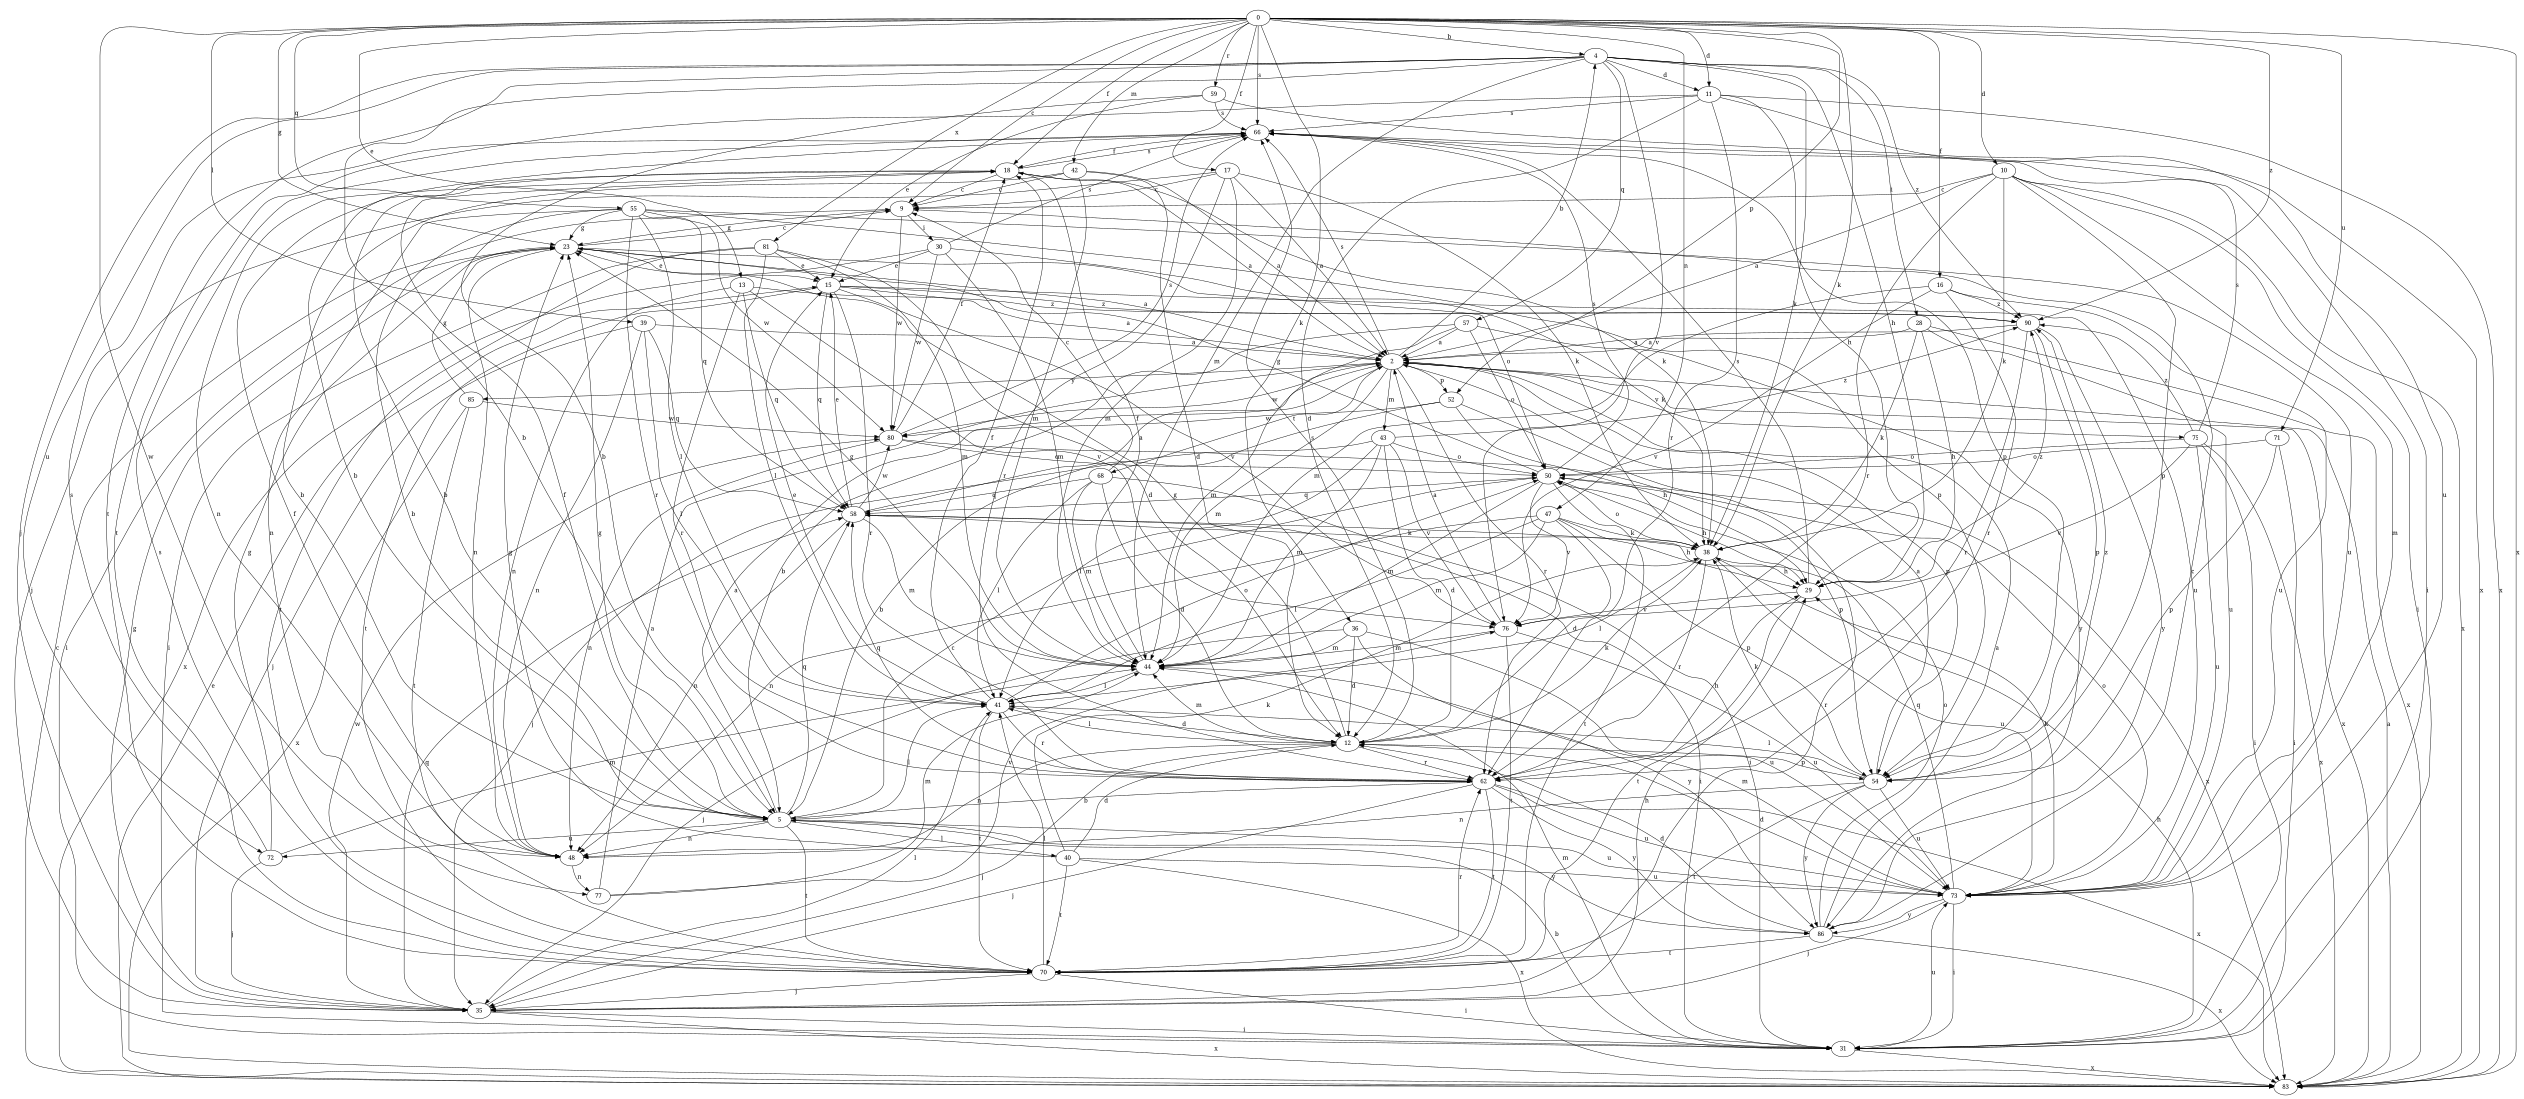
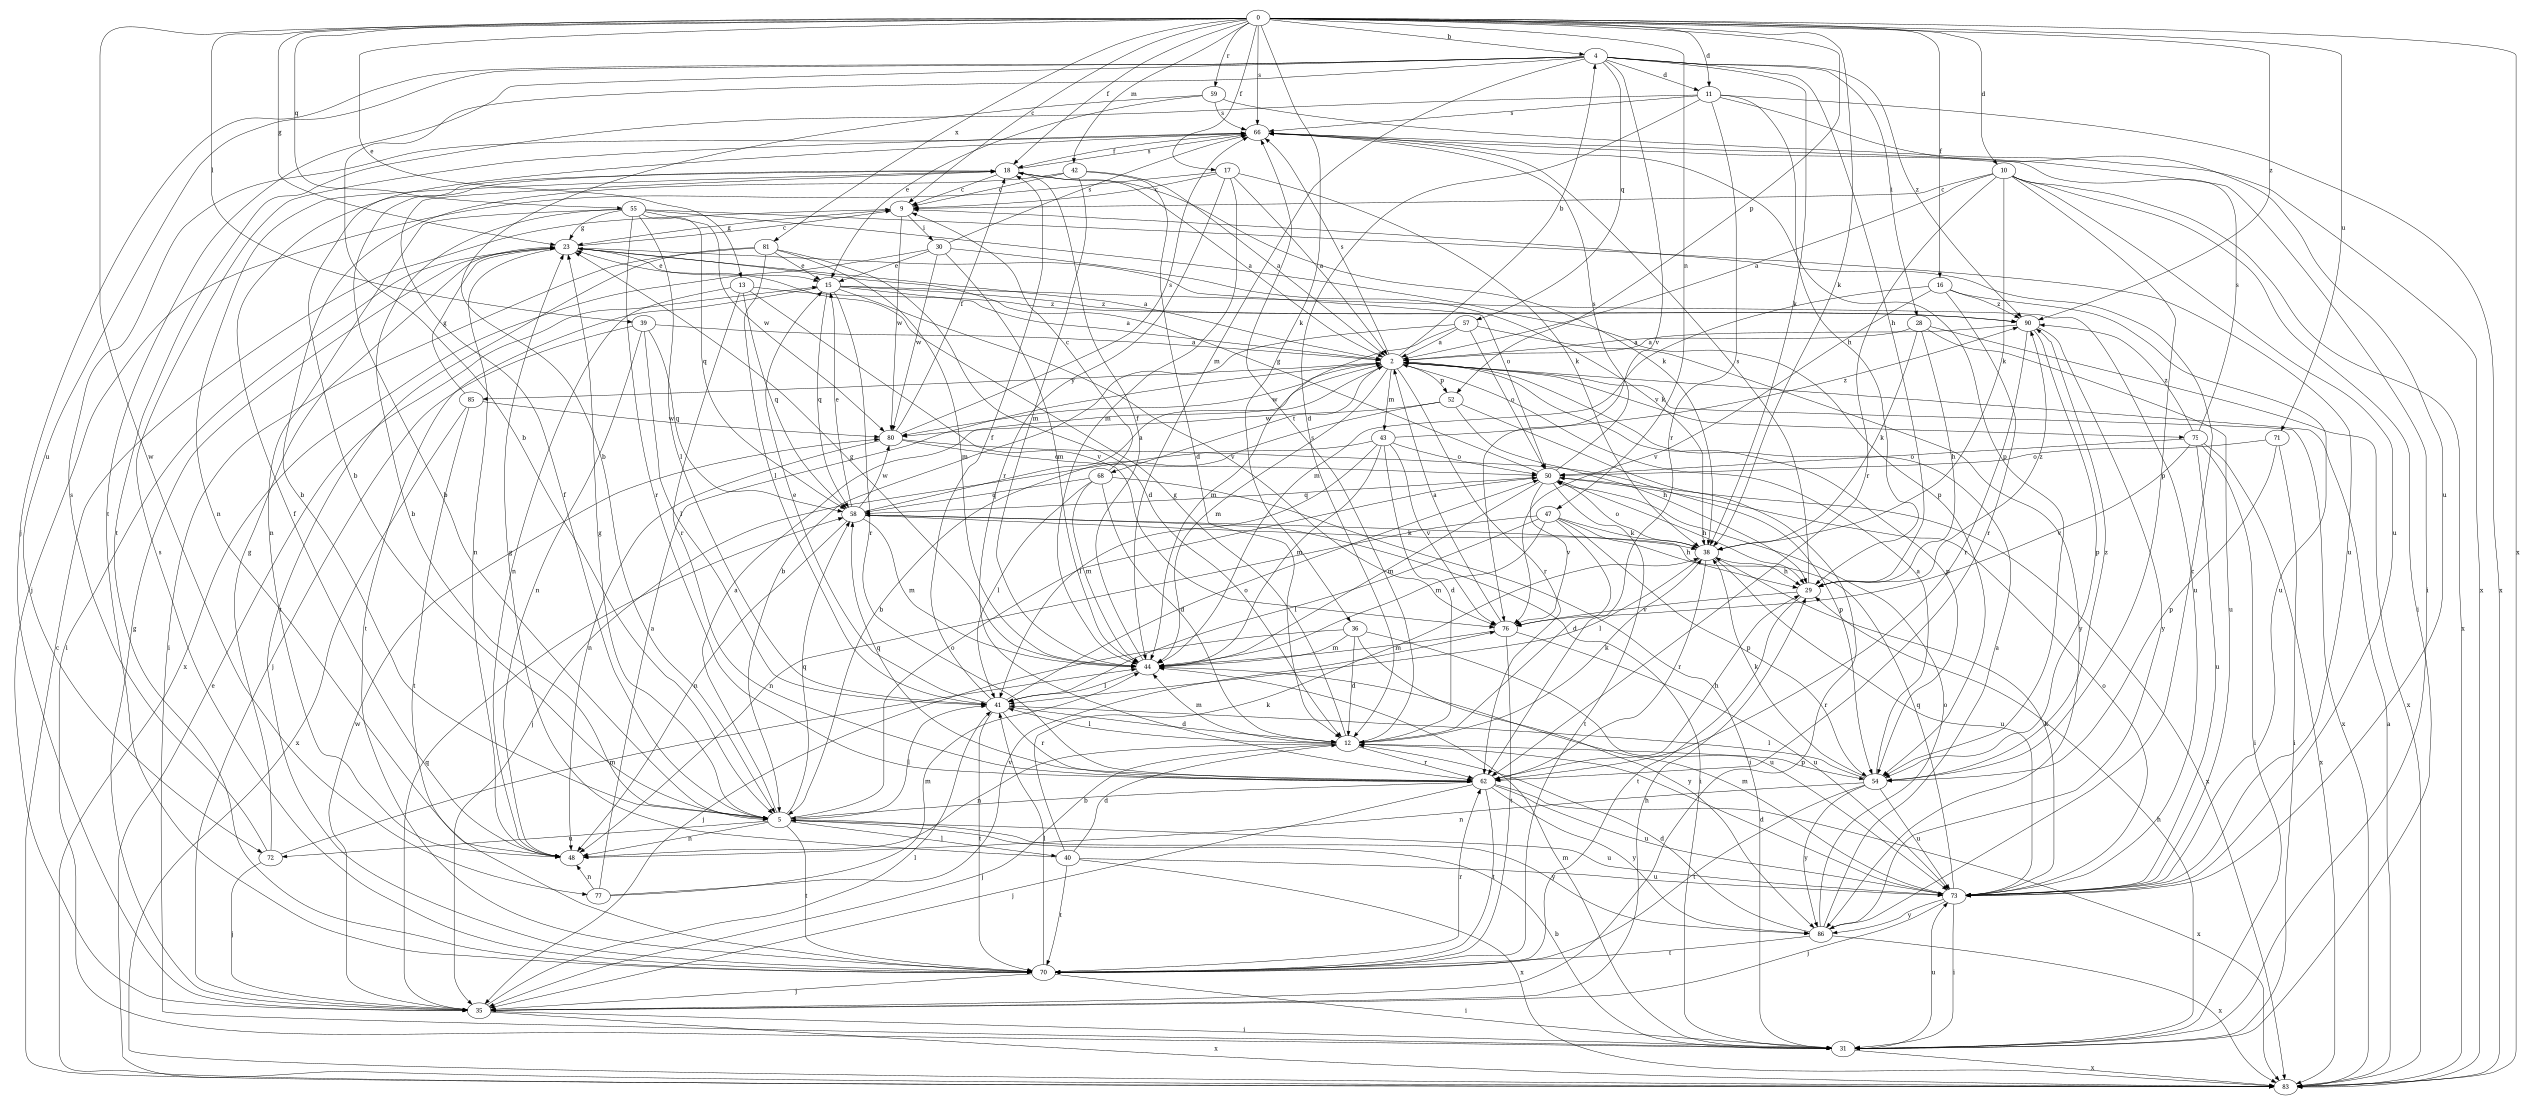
(2395, 533) -> (2395, 533)
(953, 648) -> (953, 648)
(577, 879) -> (587, 879)
